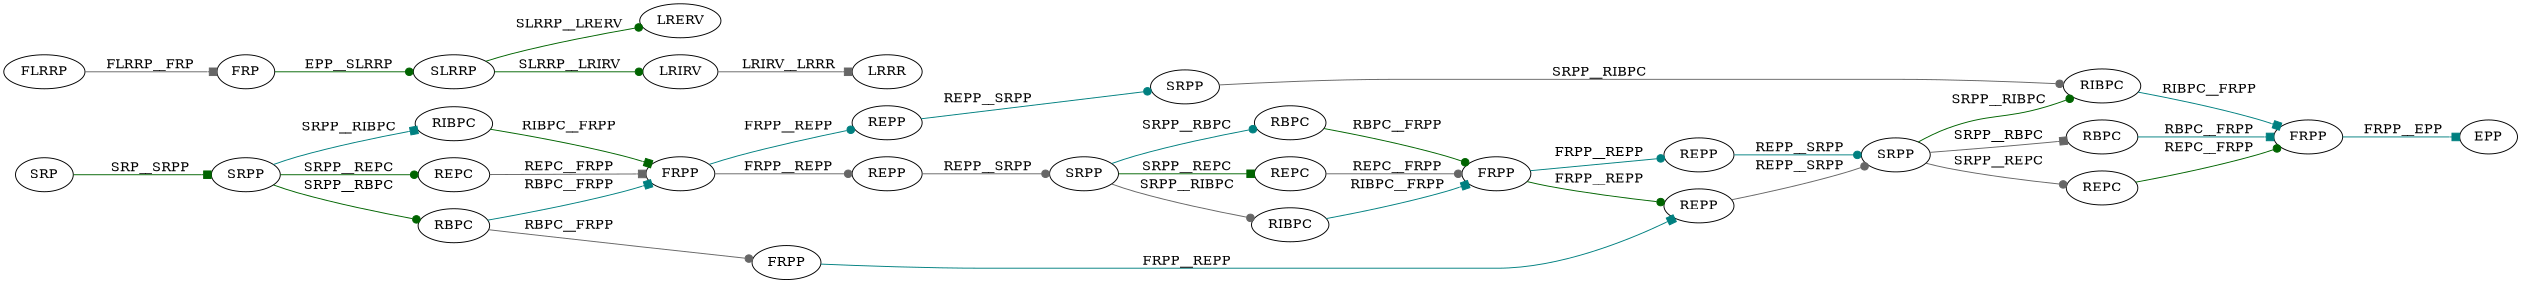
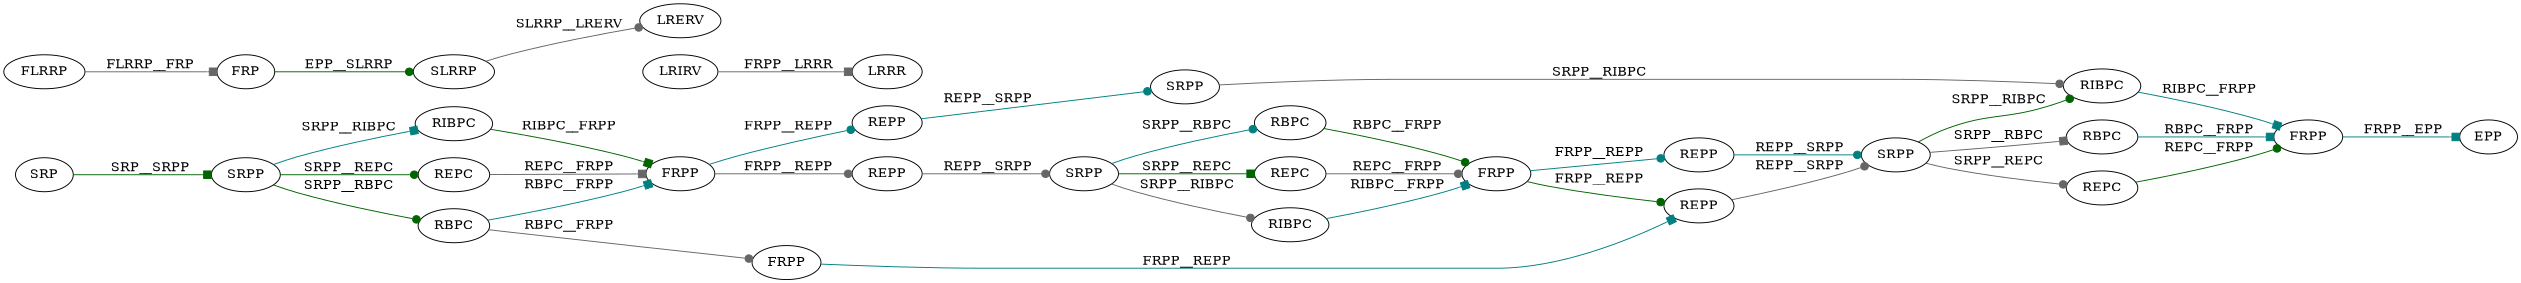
(560, 43) -> (560, 43)
(787, 65) -> (787, 65)
(565, 72) -> none
